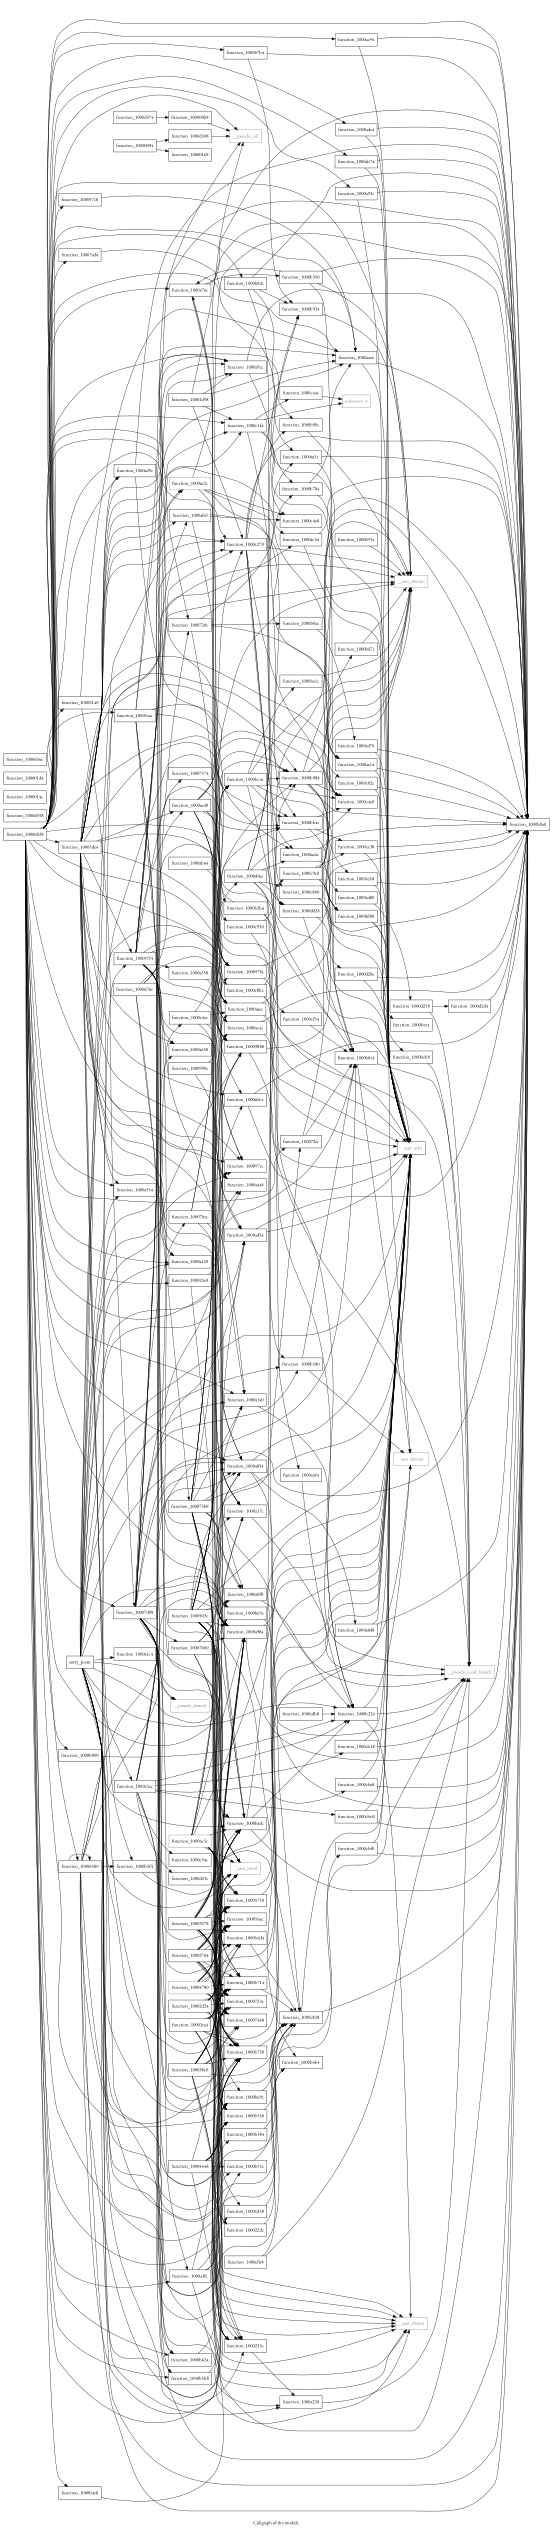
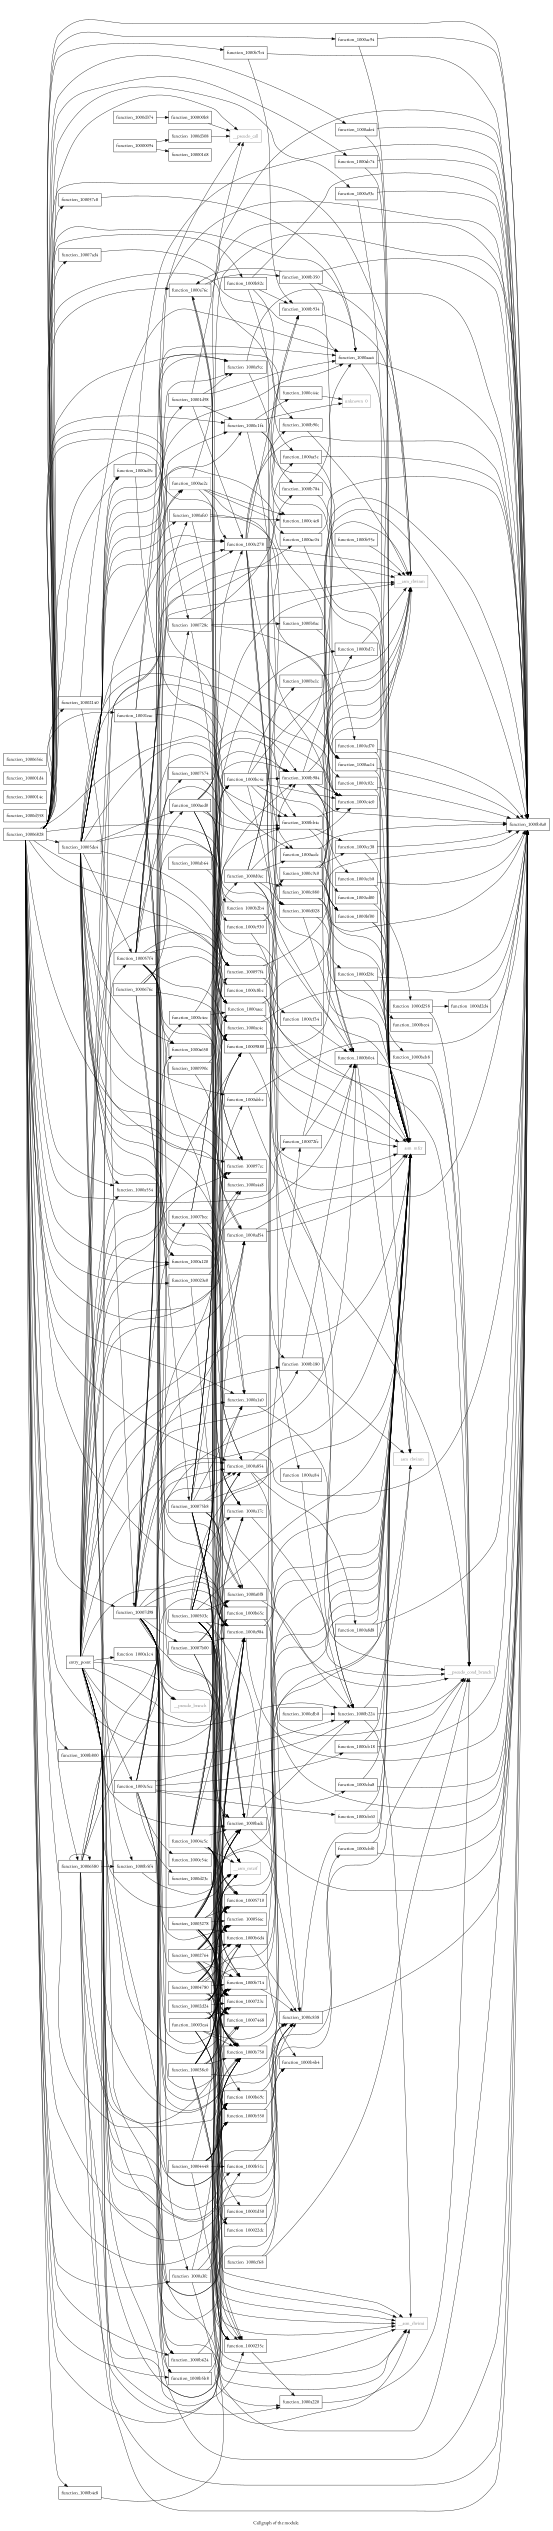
(156, 516) -> (152, 557)
(190, 973) -> none
(363, 1529) -> (215, 1217)
(356, 1817) -> (356, 1817)
(190, 1988) -> (190, 1988)
(246, 2135) -> none
